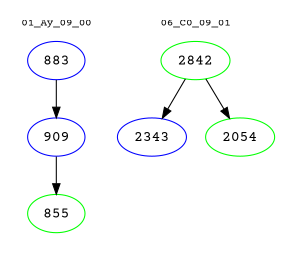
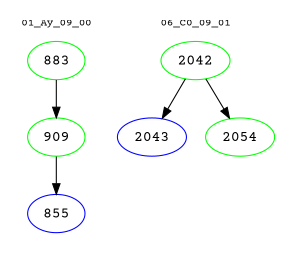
(56, 61) -> (56, 61)
(196, 61) -> (196, 61)
(56, 137) -> (56, 137)
(152, 137) -> (152, 137)
(56, 214) -> (56, 214)
